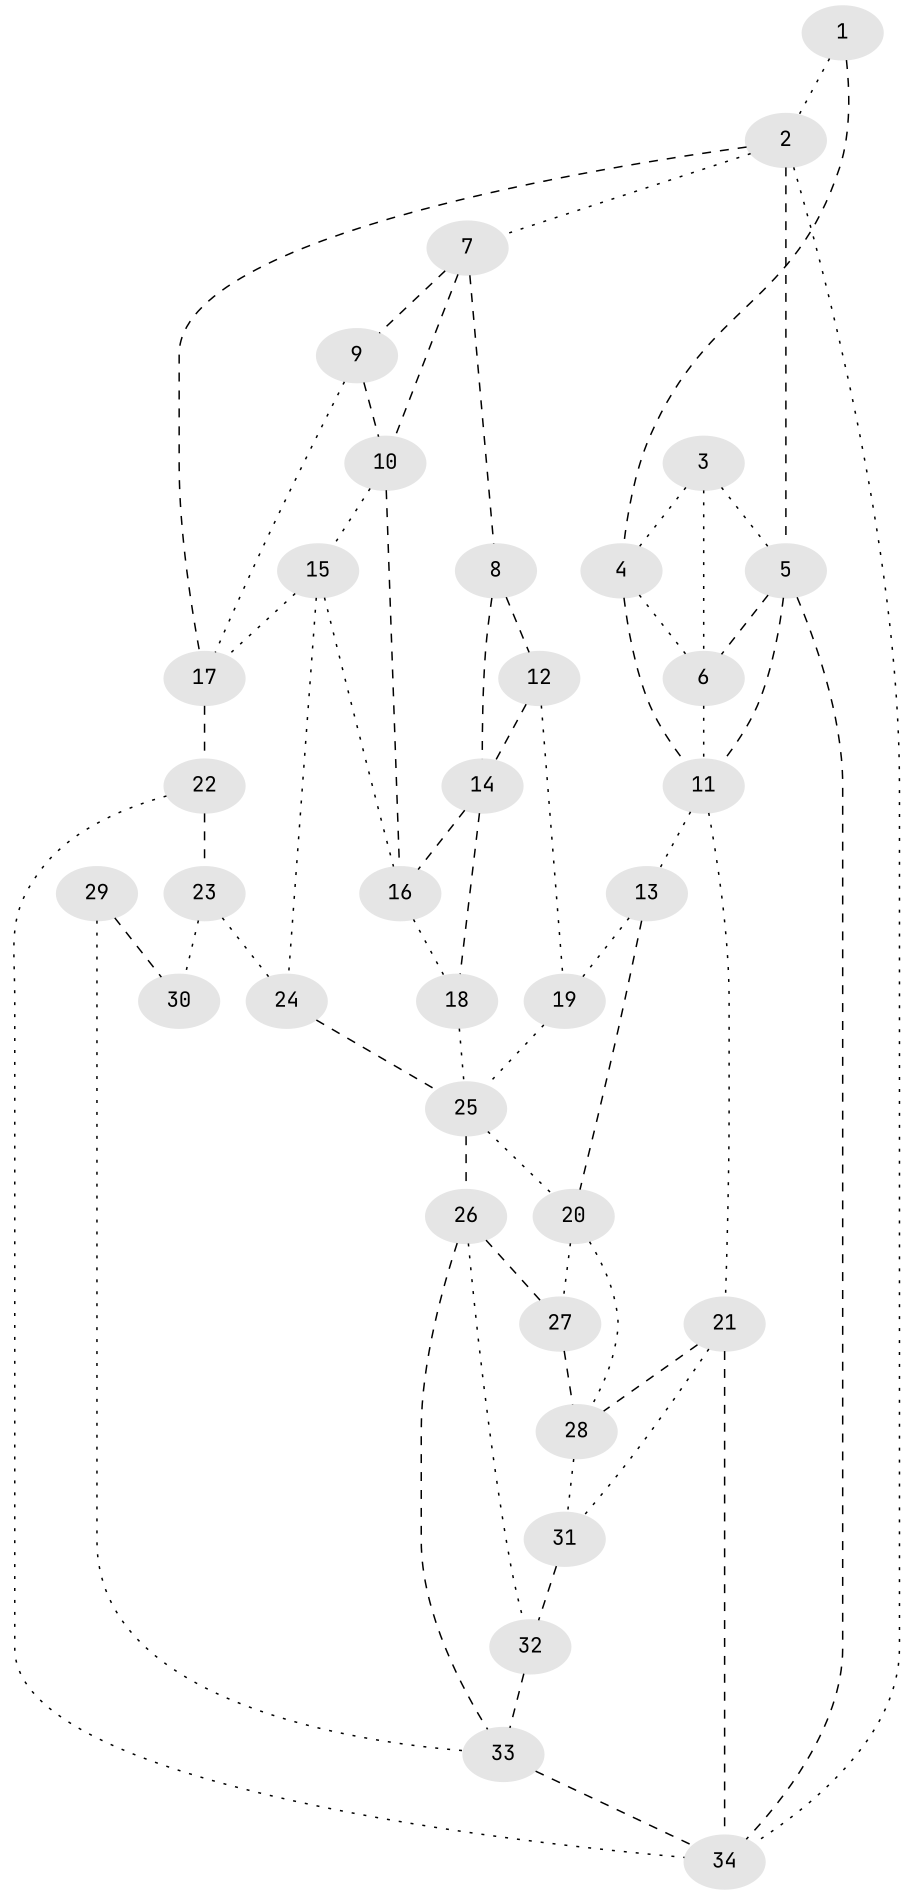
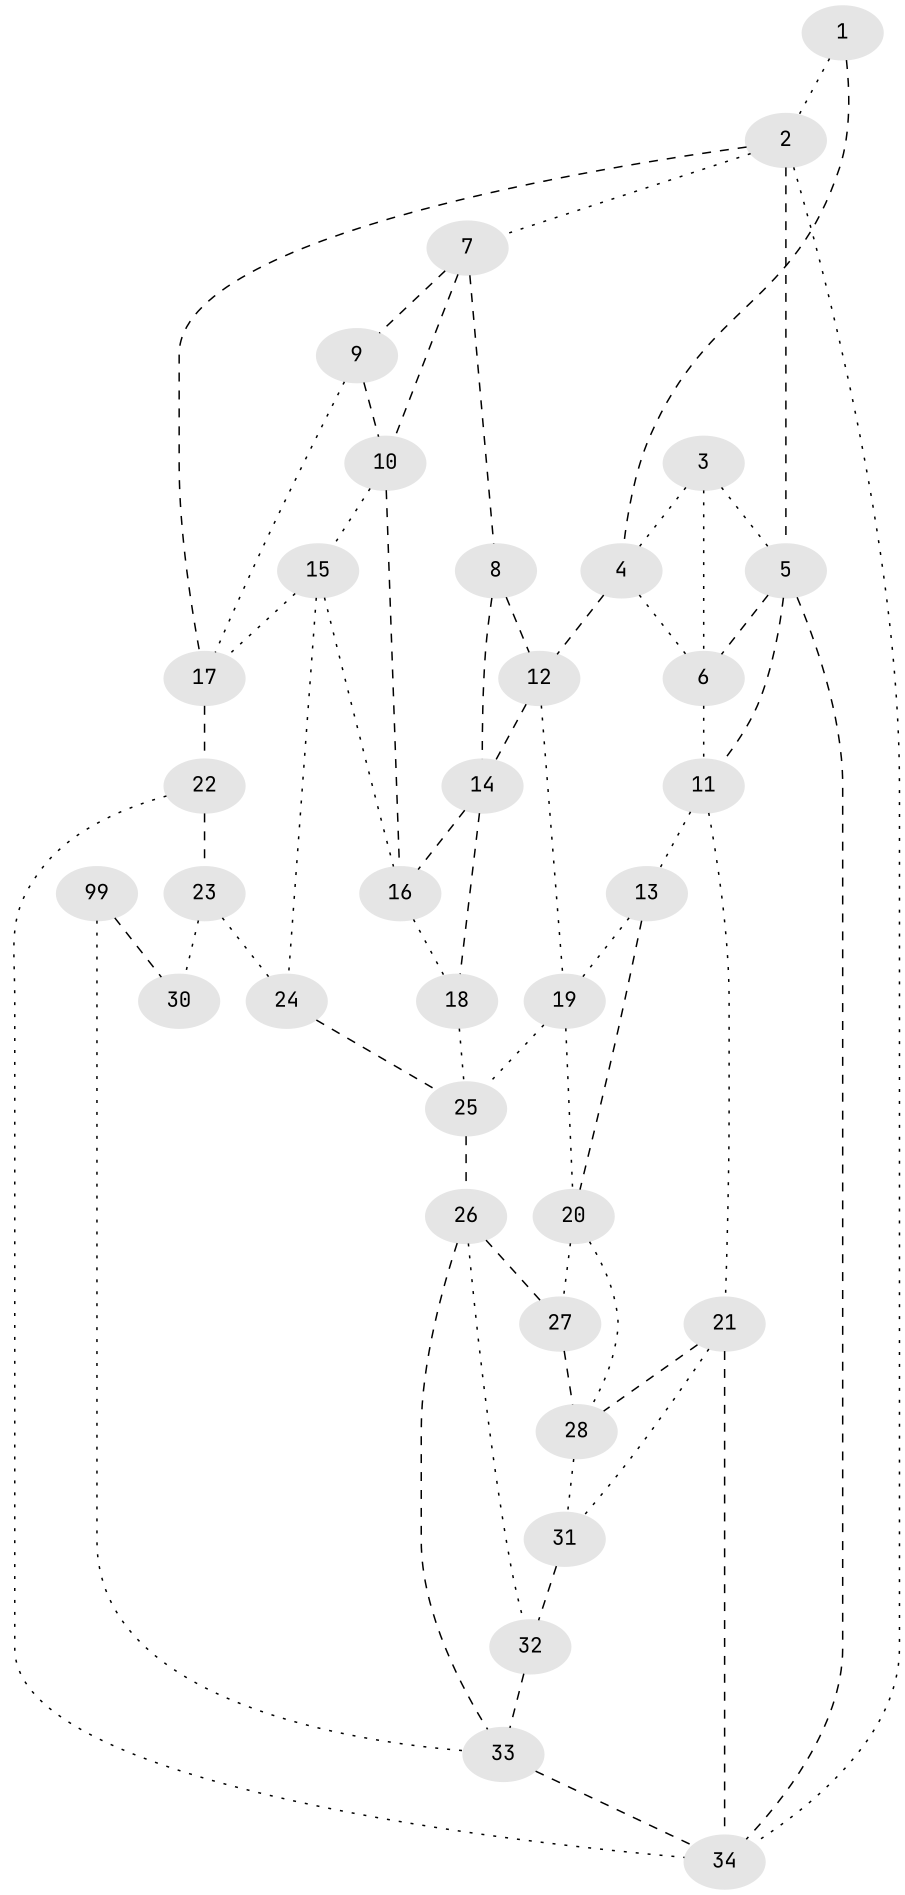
(642, 684) -> (580, 625)
(97, 894) -> (97, 894)
(520, 1163) -> (569, 1109)
